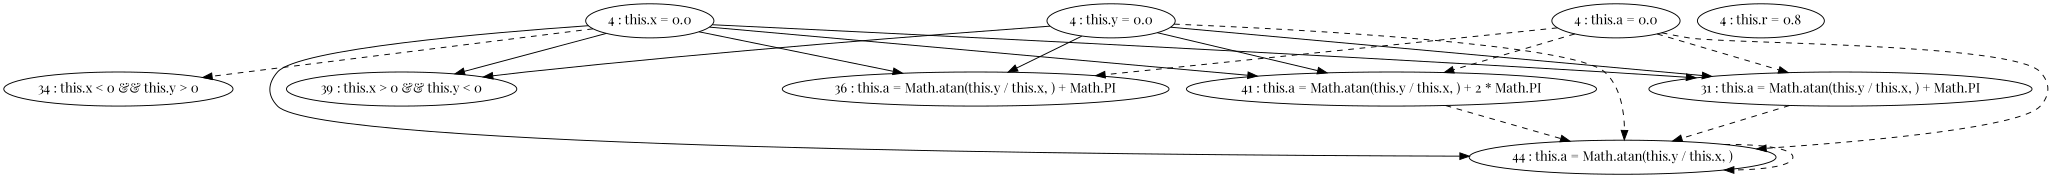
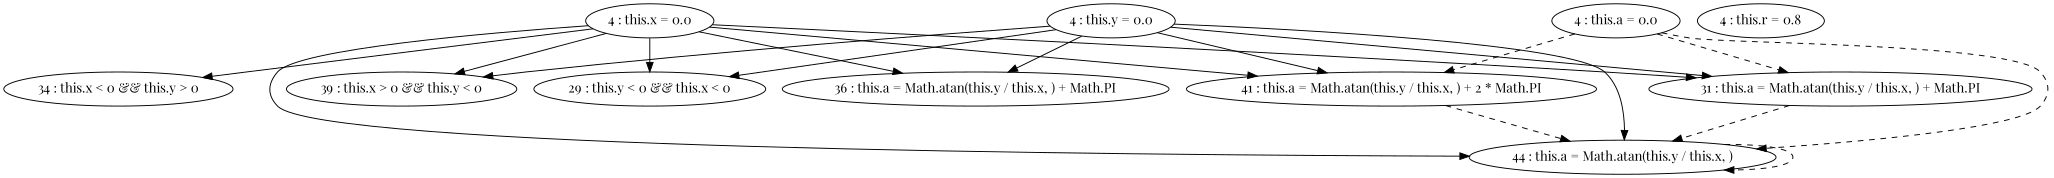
(1398, 37) -> (1423, 39)
(1343, 50) -> none
(403, 52) -> (403, 52)
none -> (650, 89)
